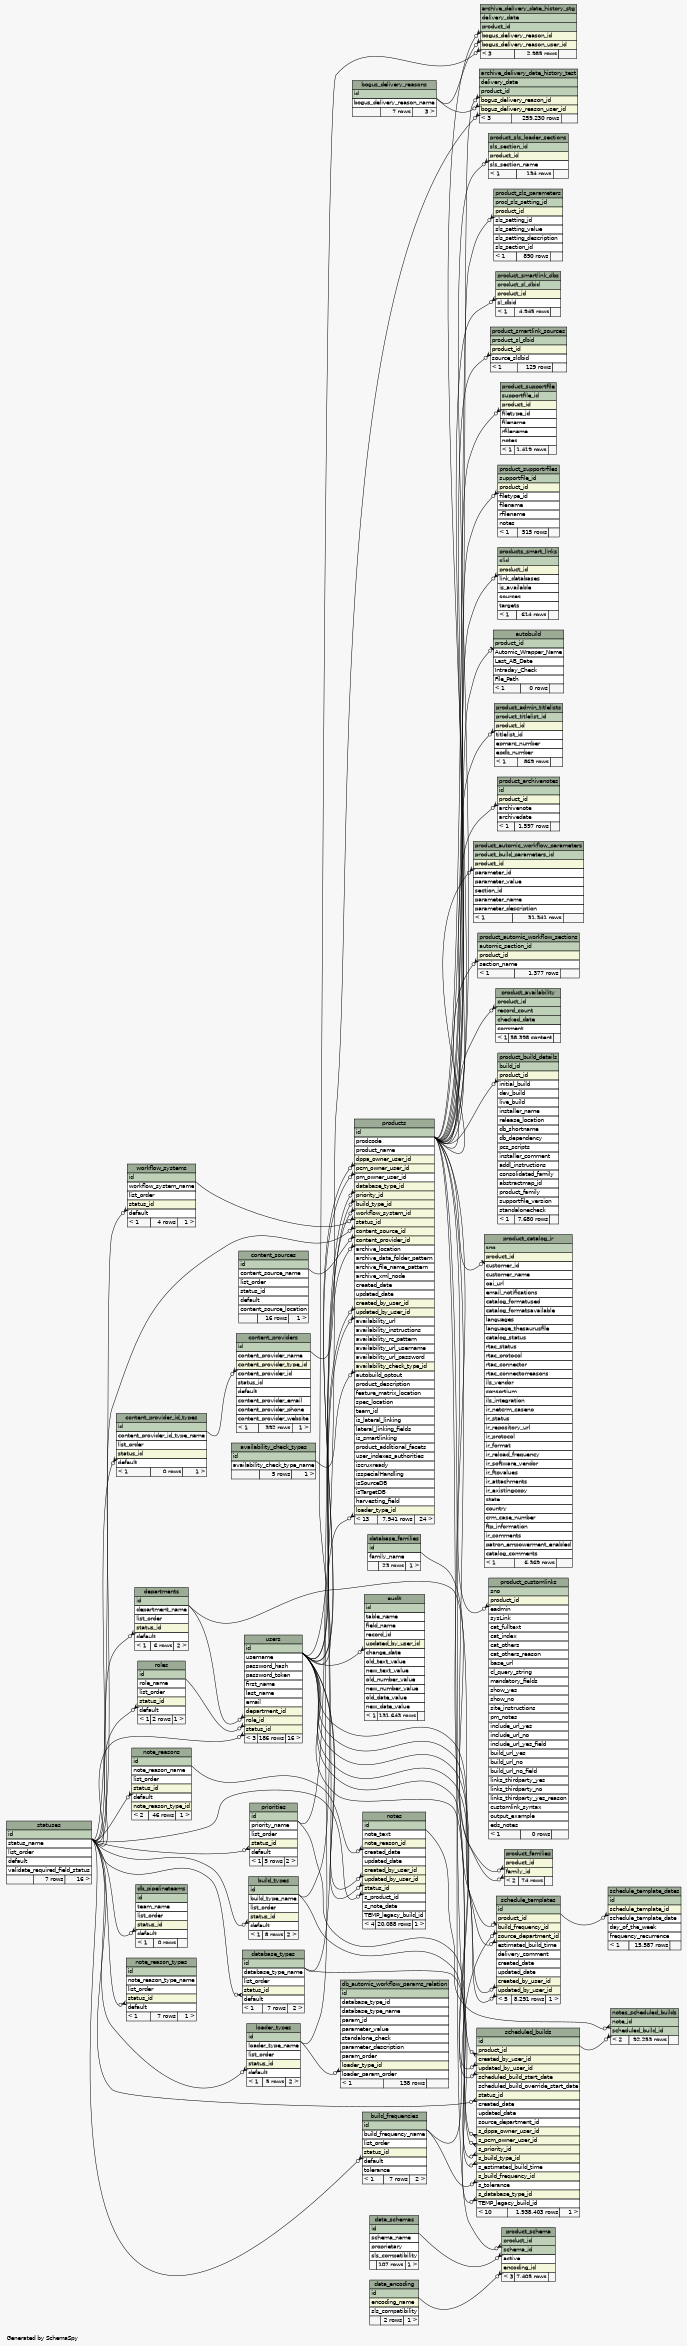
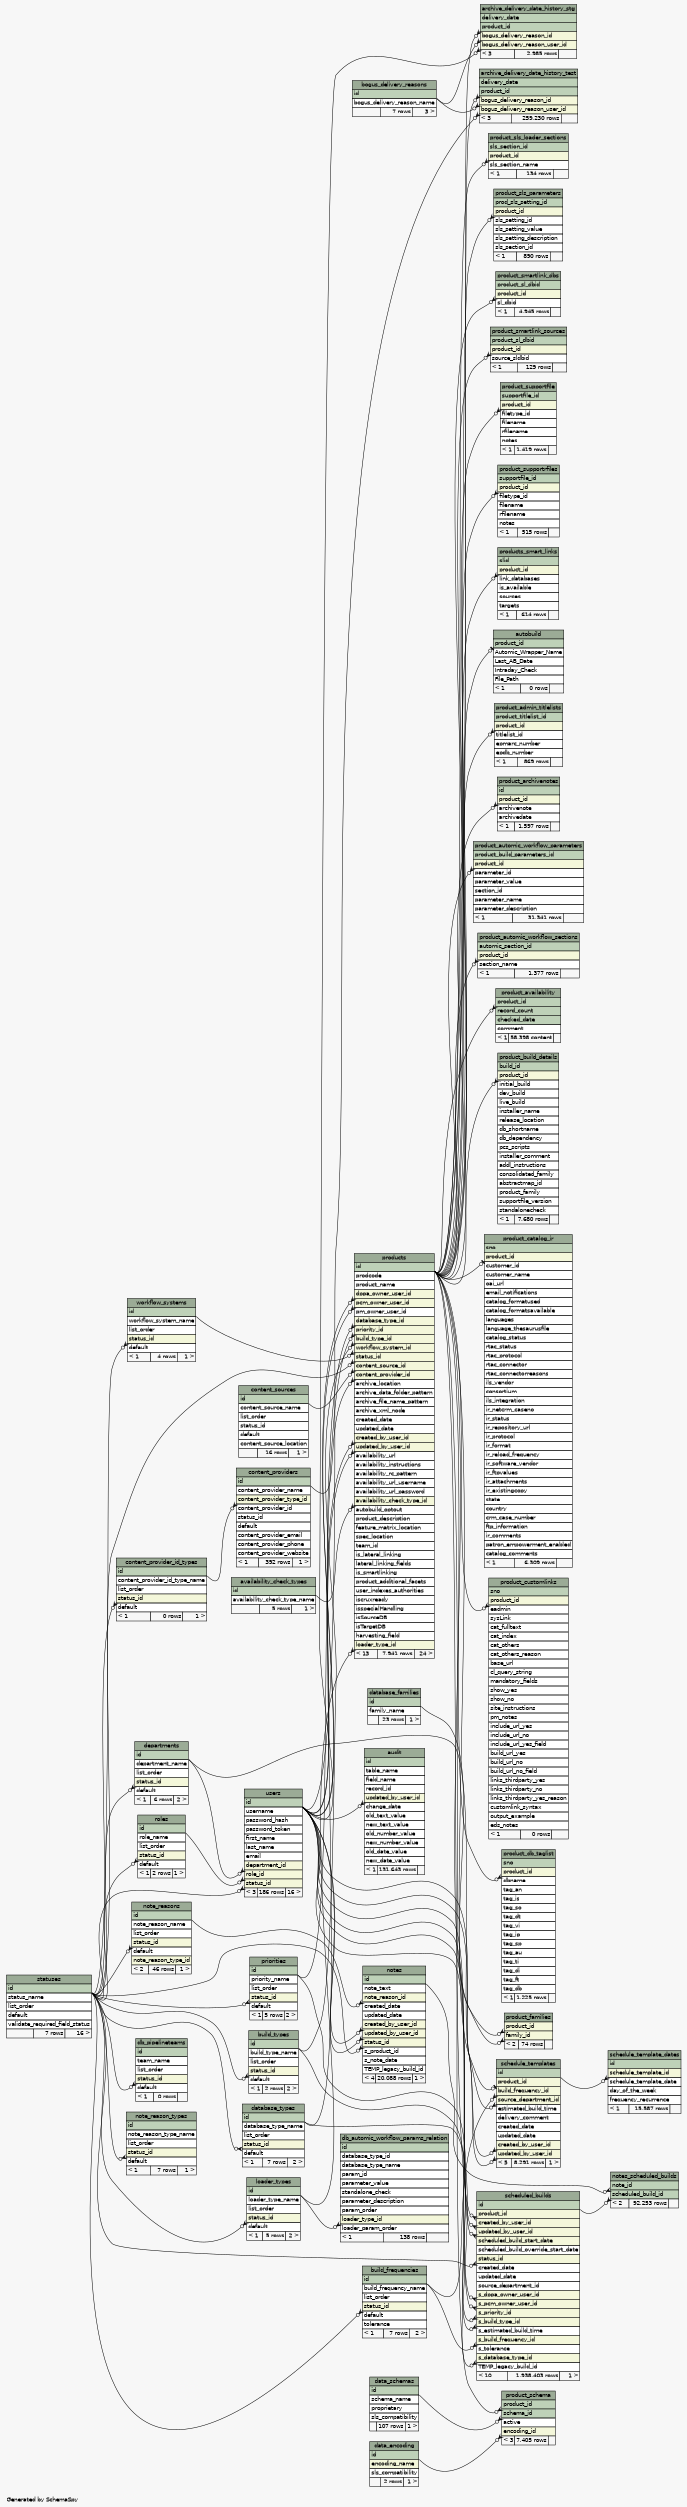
(540, 1563) -> (540, 1563)
none -> (528, 1926)
(274, 1935) -> (274, 2089)
